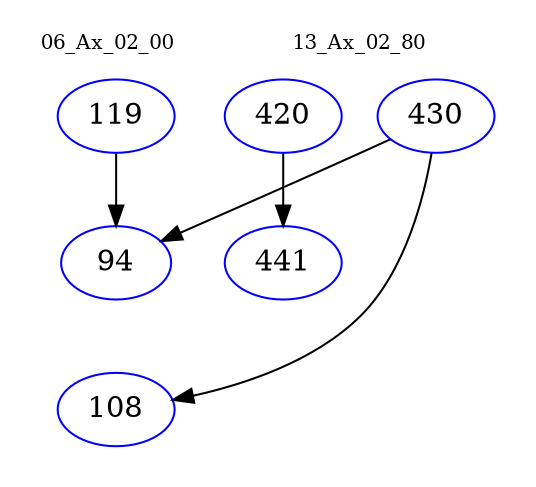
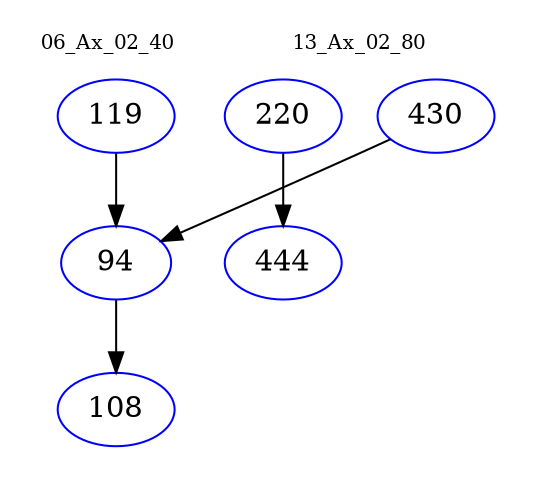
(108, 44) -> (108, 44)
(283, 116) -> (283, 116)
(283, 263) -> (283, 263)
(344, 330) -> (116, 326)
